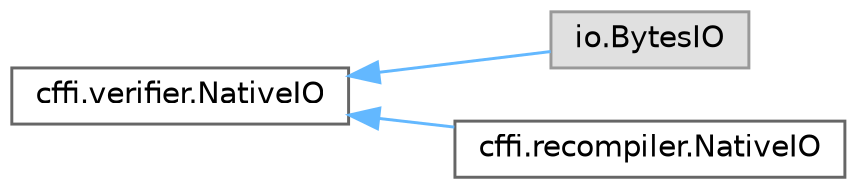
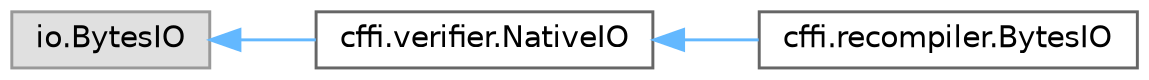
(465, 62) -> (278, 40)
(650, 149) -> (948, 40)
